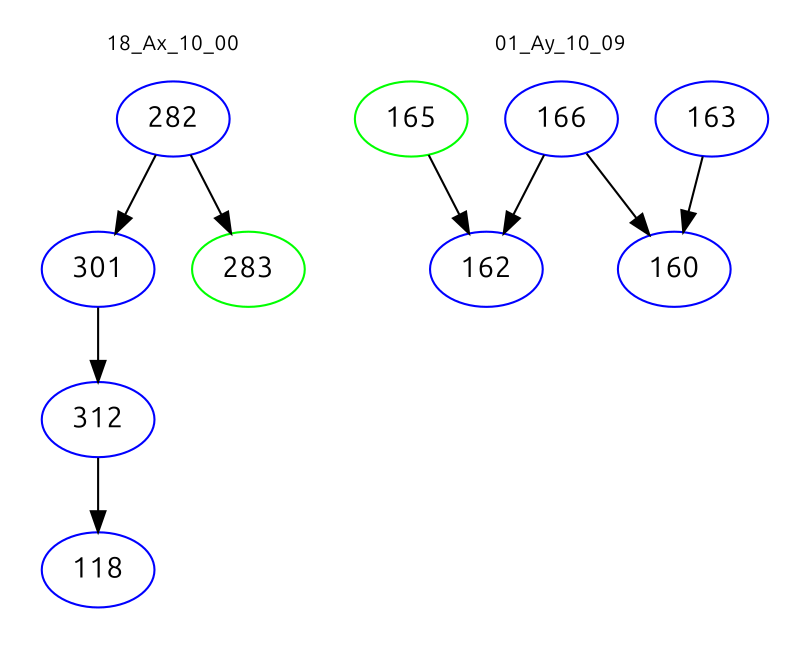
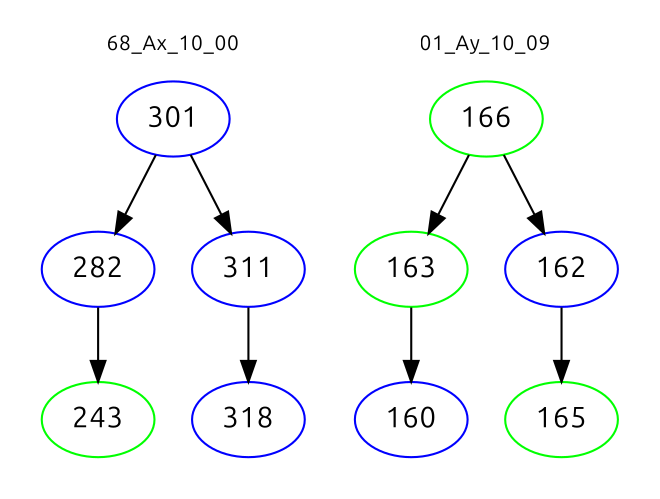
(173, 45) -> (173, 45)
(562, 119) -> (486, 119)
(712, 119) -> (411, 269)
(140, 185) -> (140, 185)
(444, 185) -> (562, 334)
(611, 186) -> (454, 185)
(248, 269) -> (98, 420)
(98, 420) -> (248, 269)
(98, 570) -> (248, 420)
